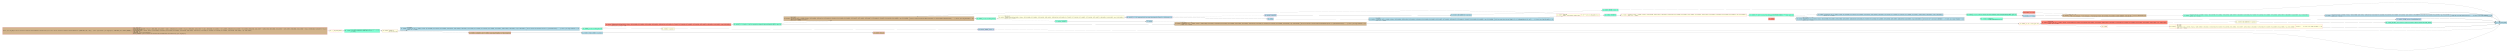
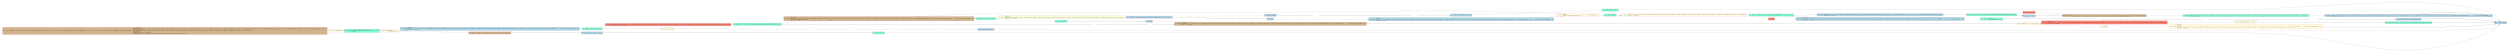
(879, 33) -> (879, 33)
